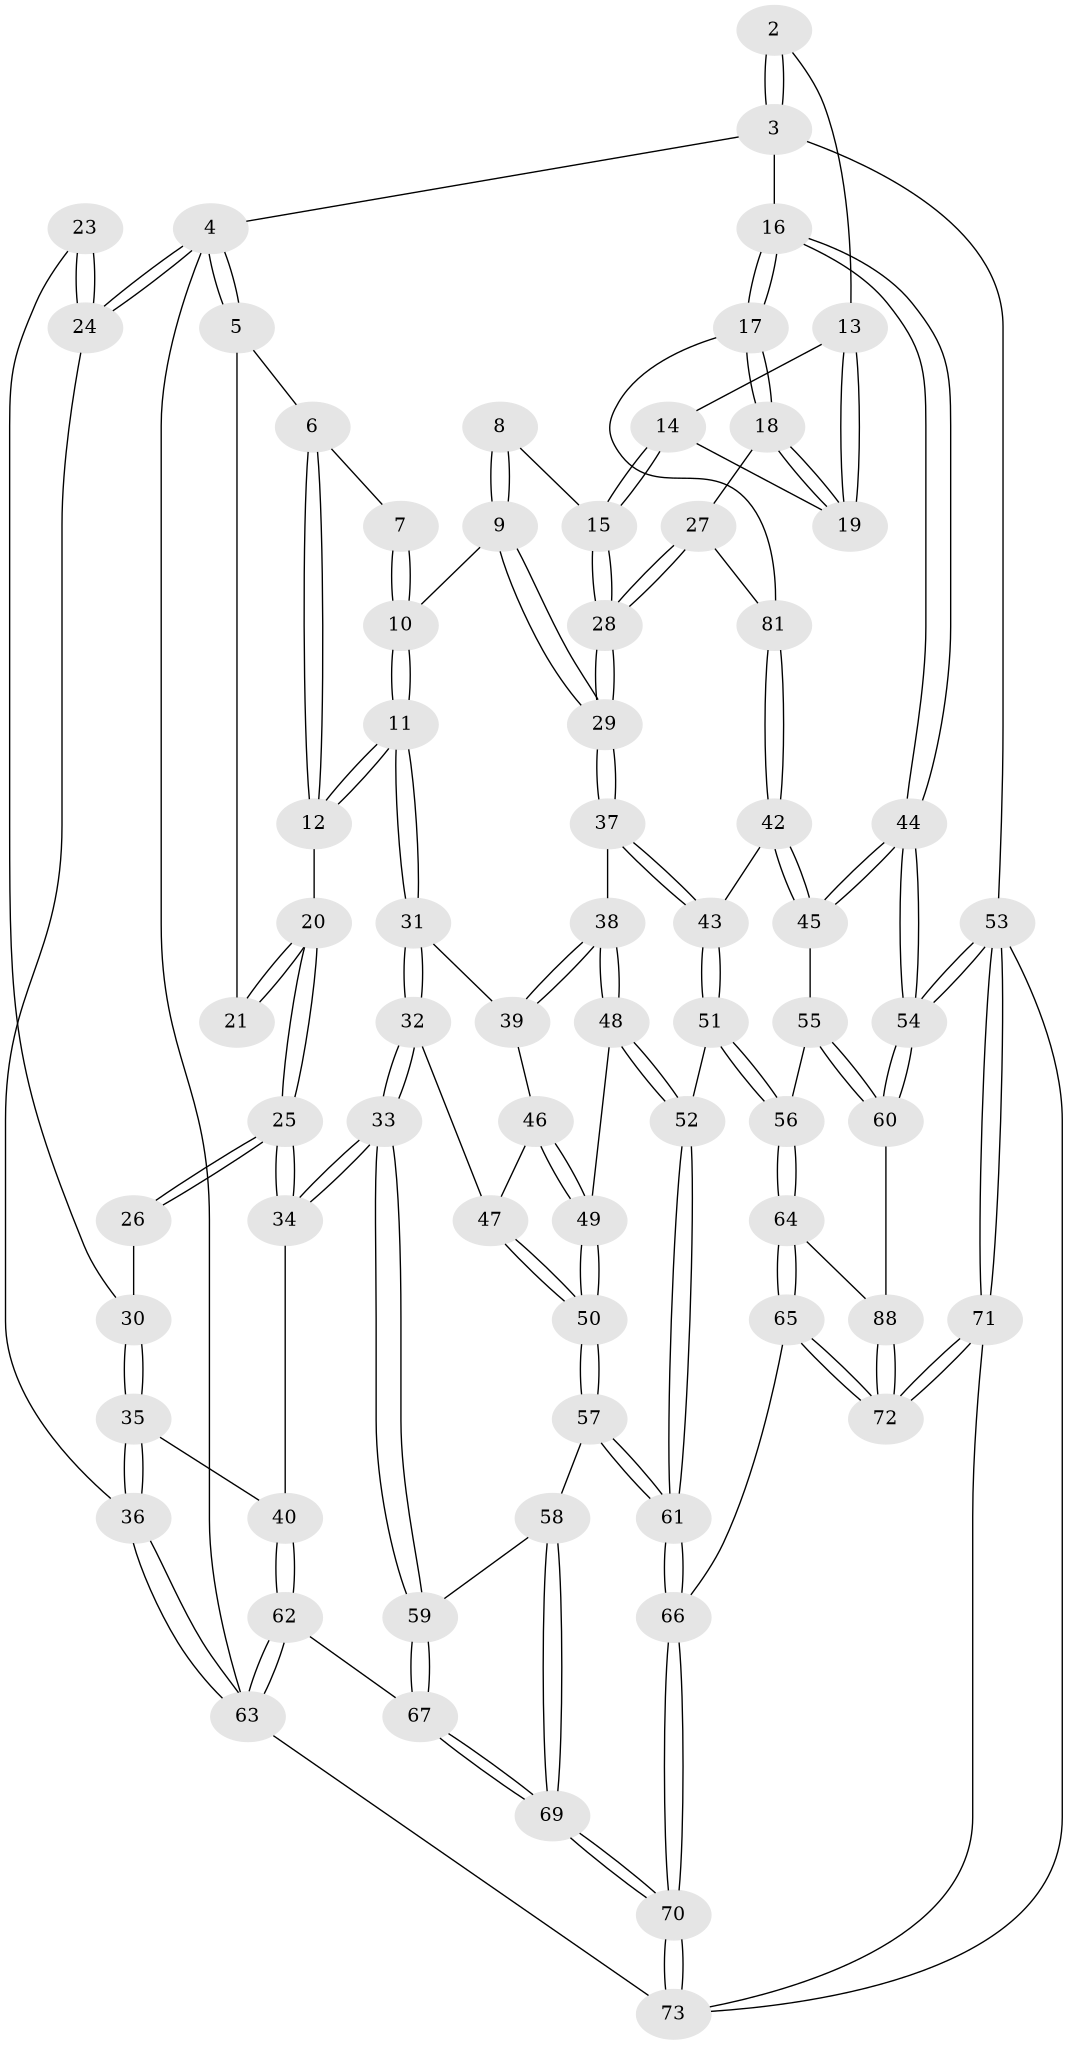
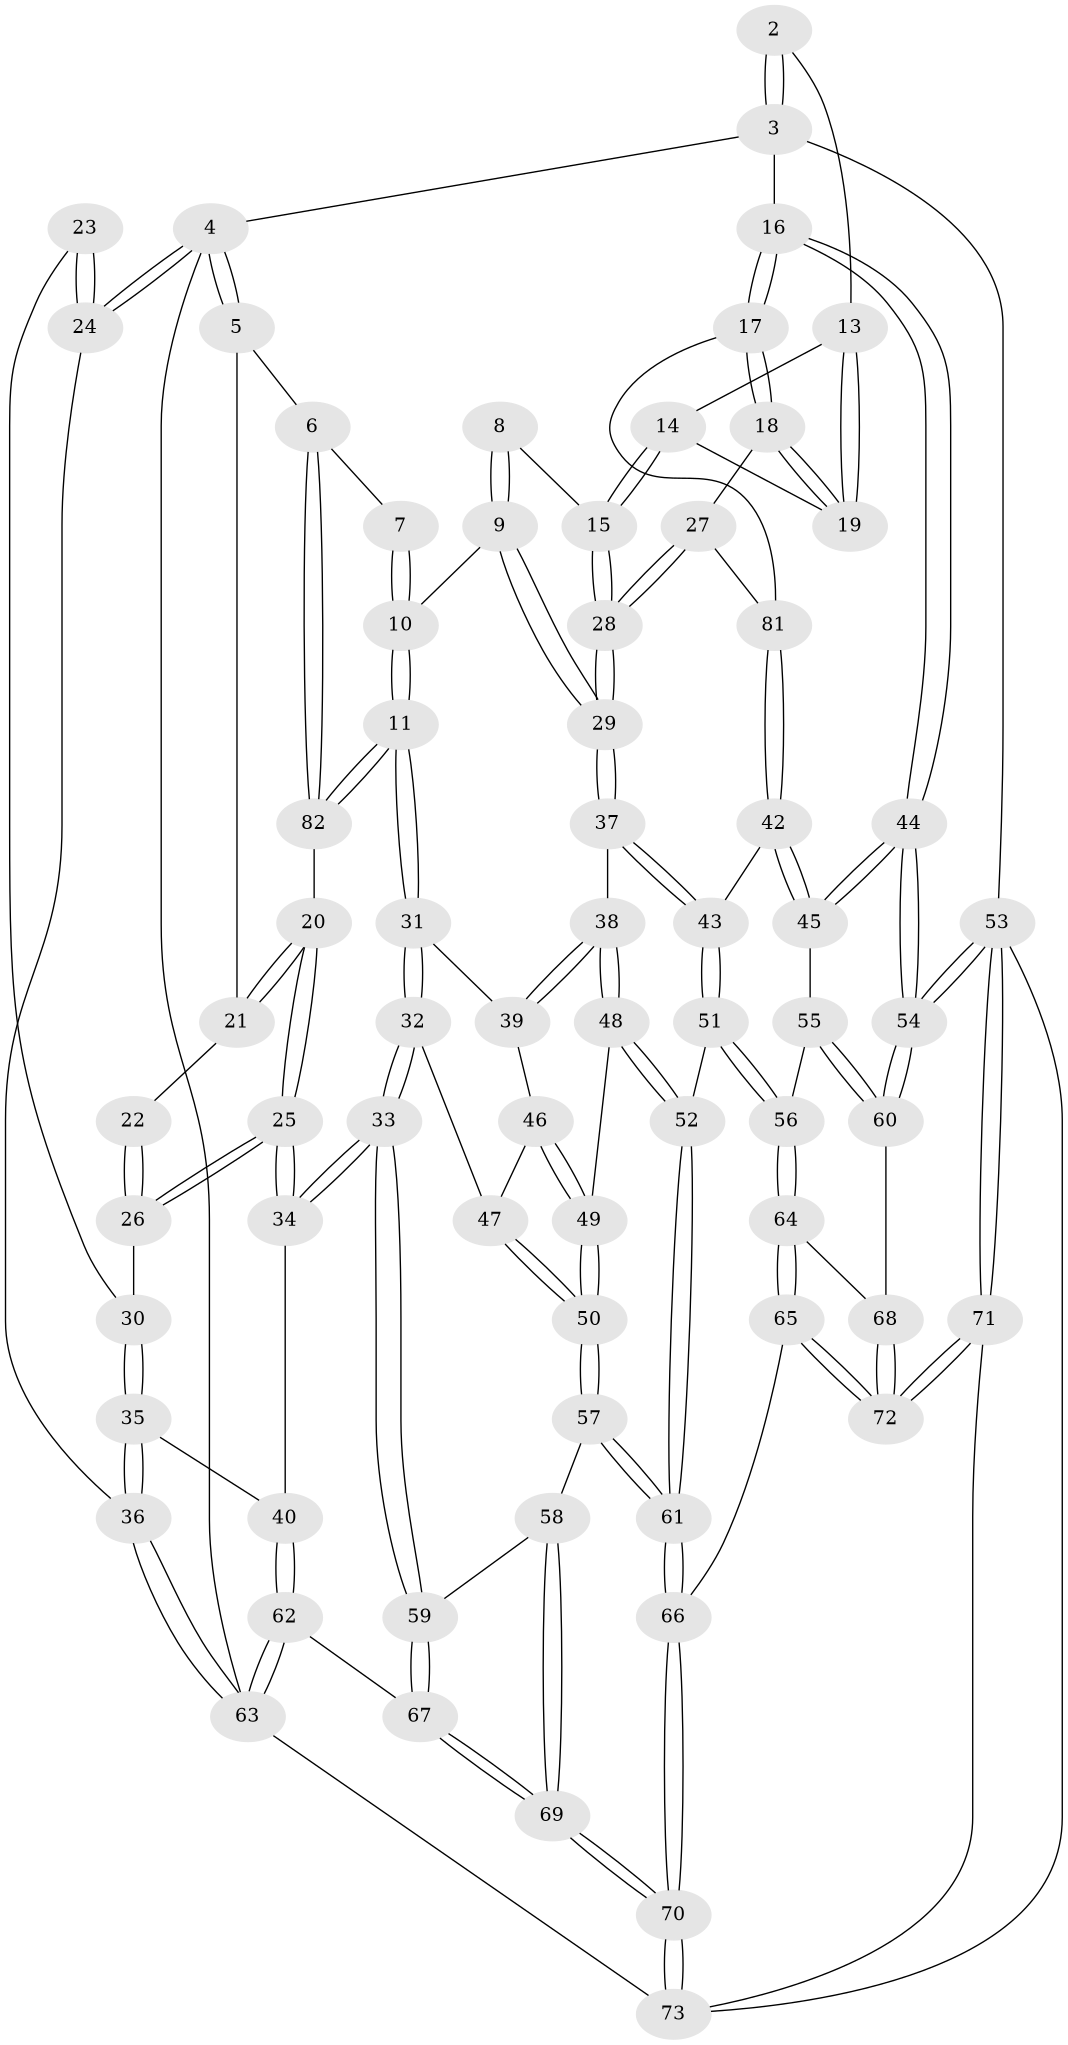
(314, 824) -> (314, 824)
none -> (134, 1122)
(886, 1320) -> (886, 1320)
